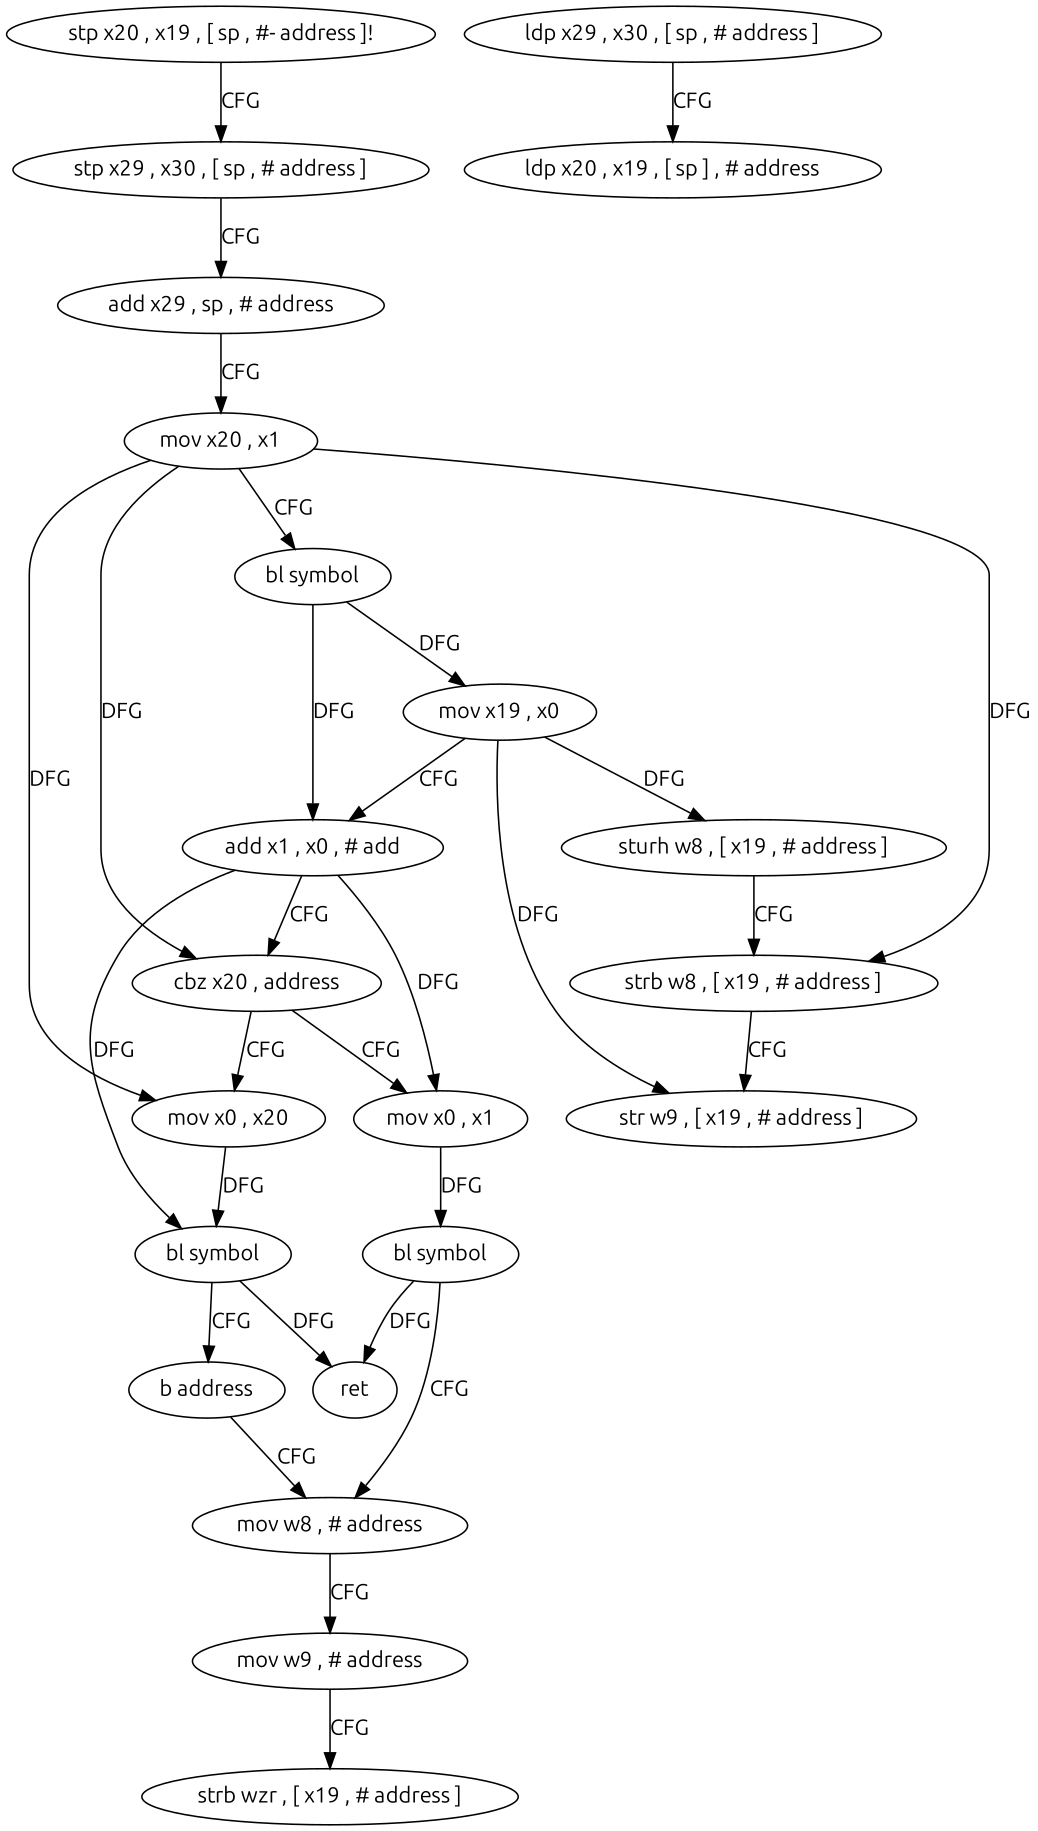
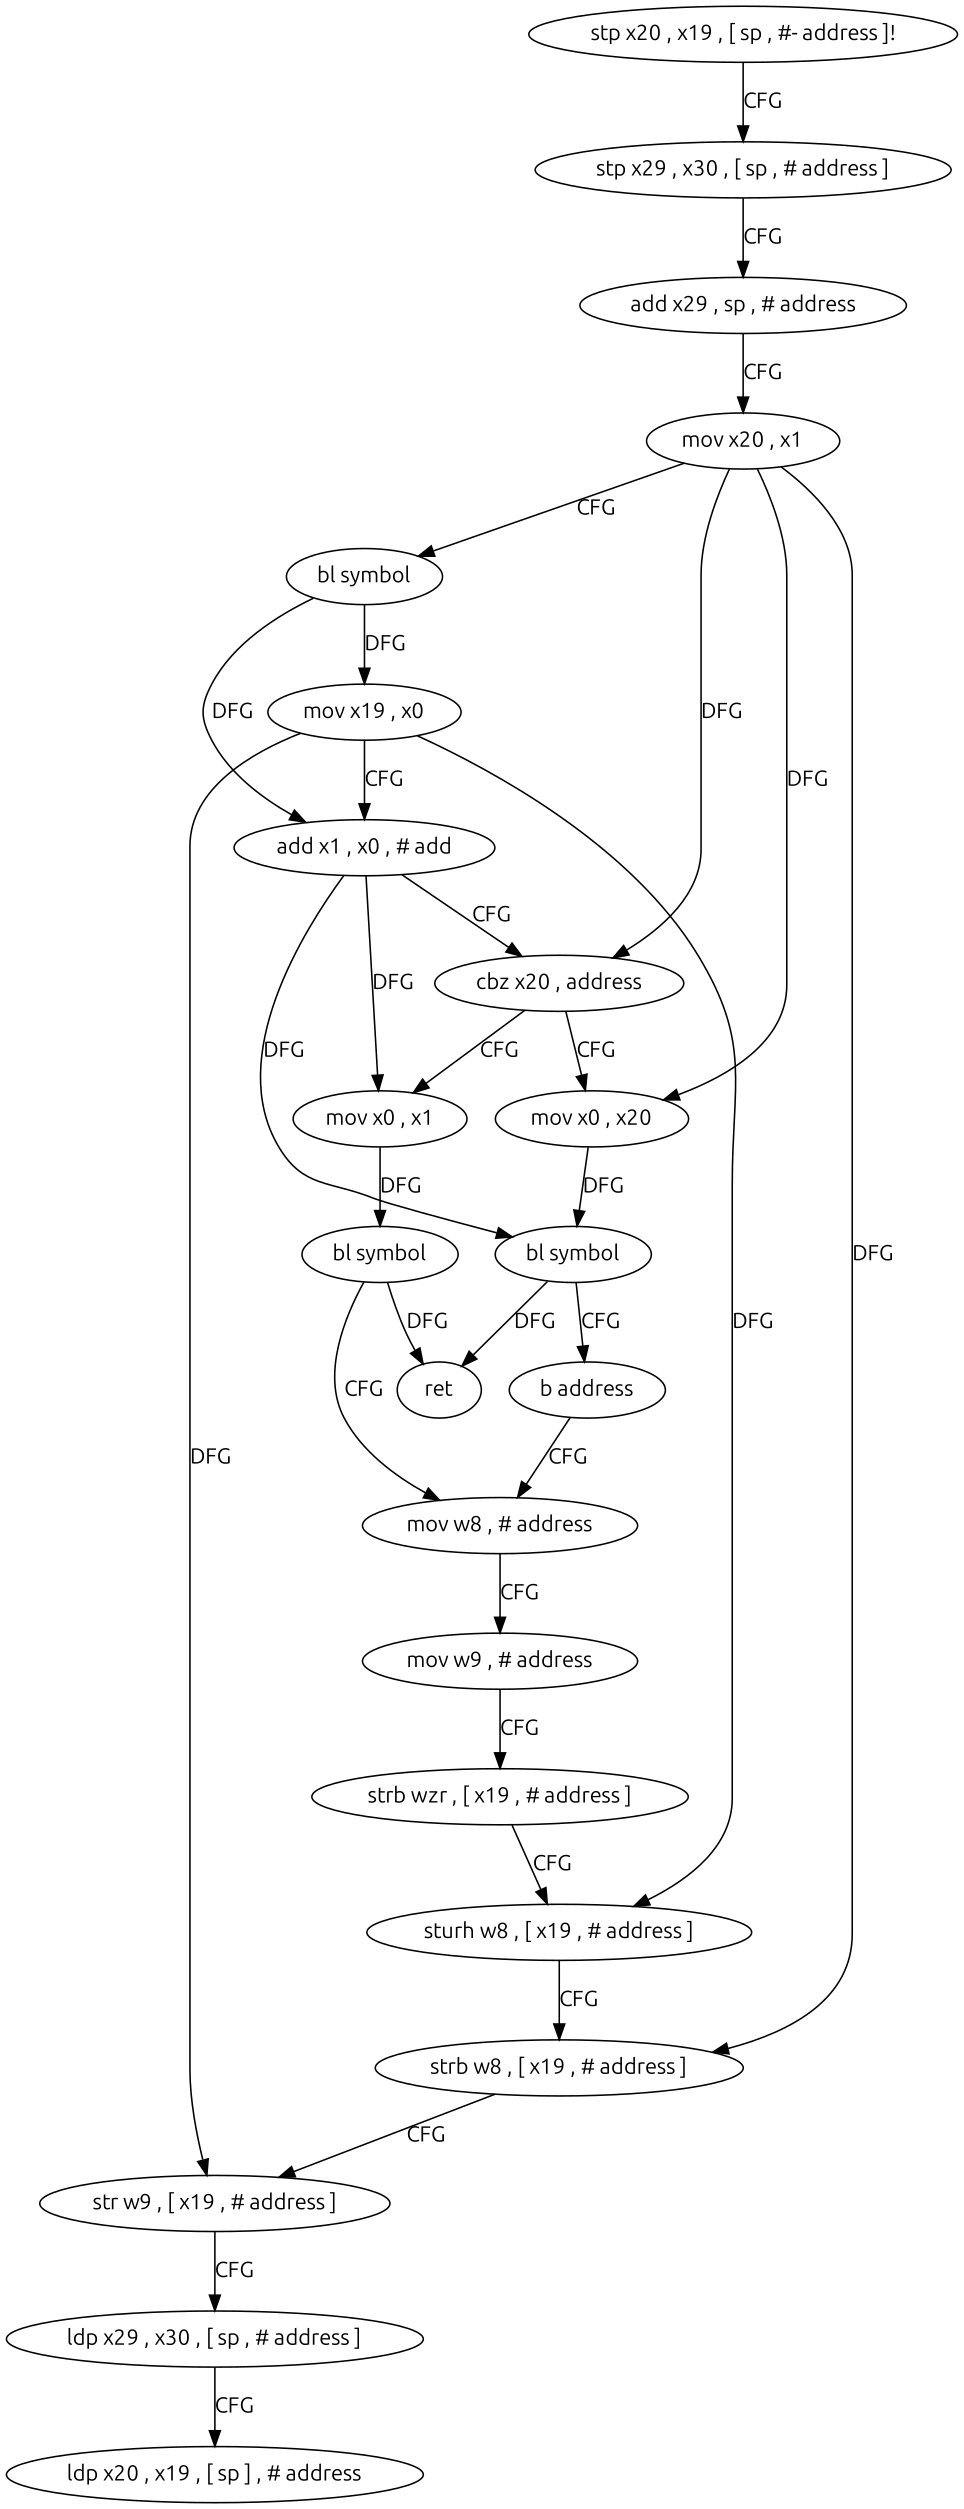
none -> (526, 1857)
none -> (215, 2263)
